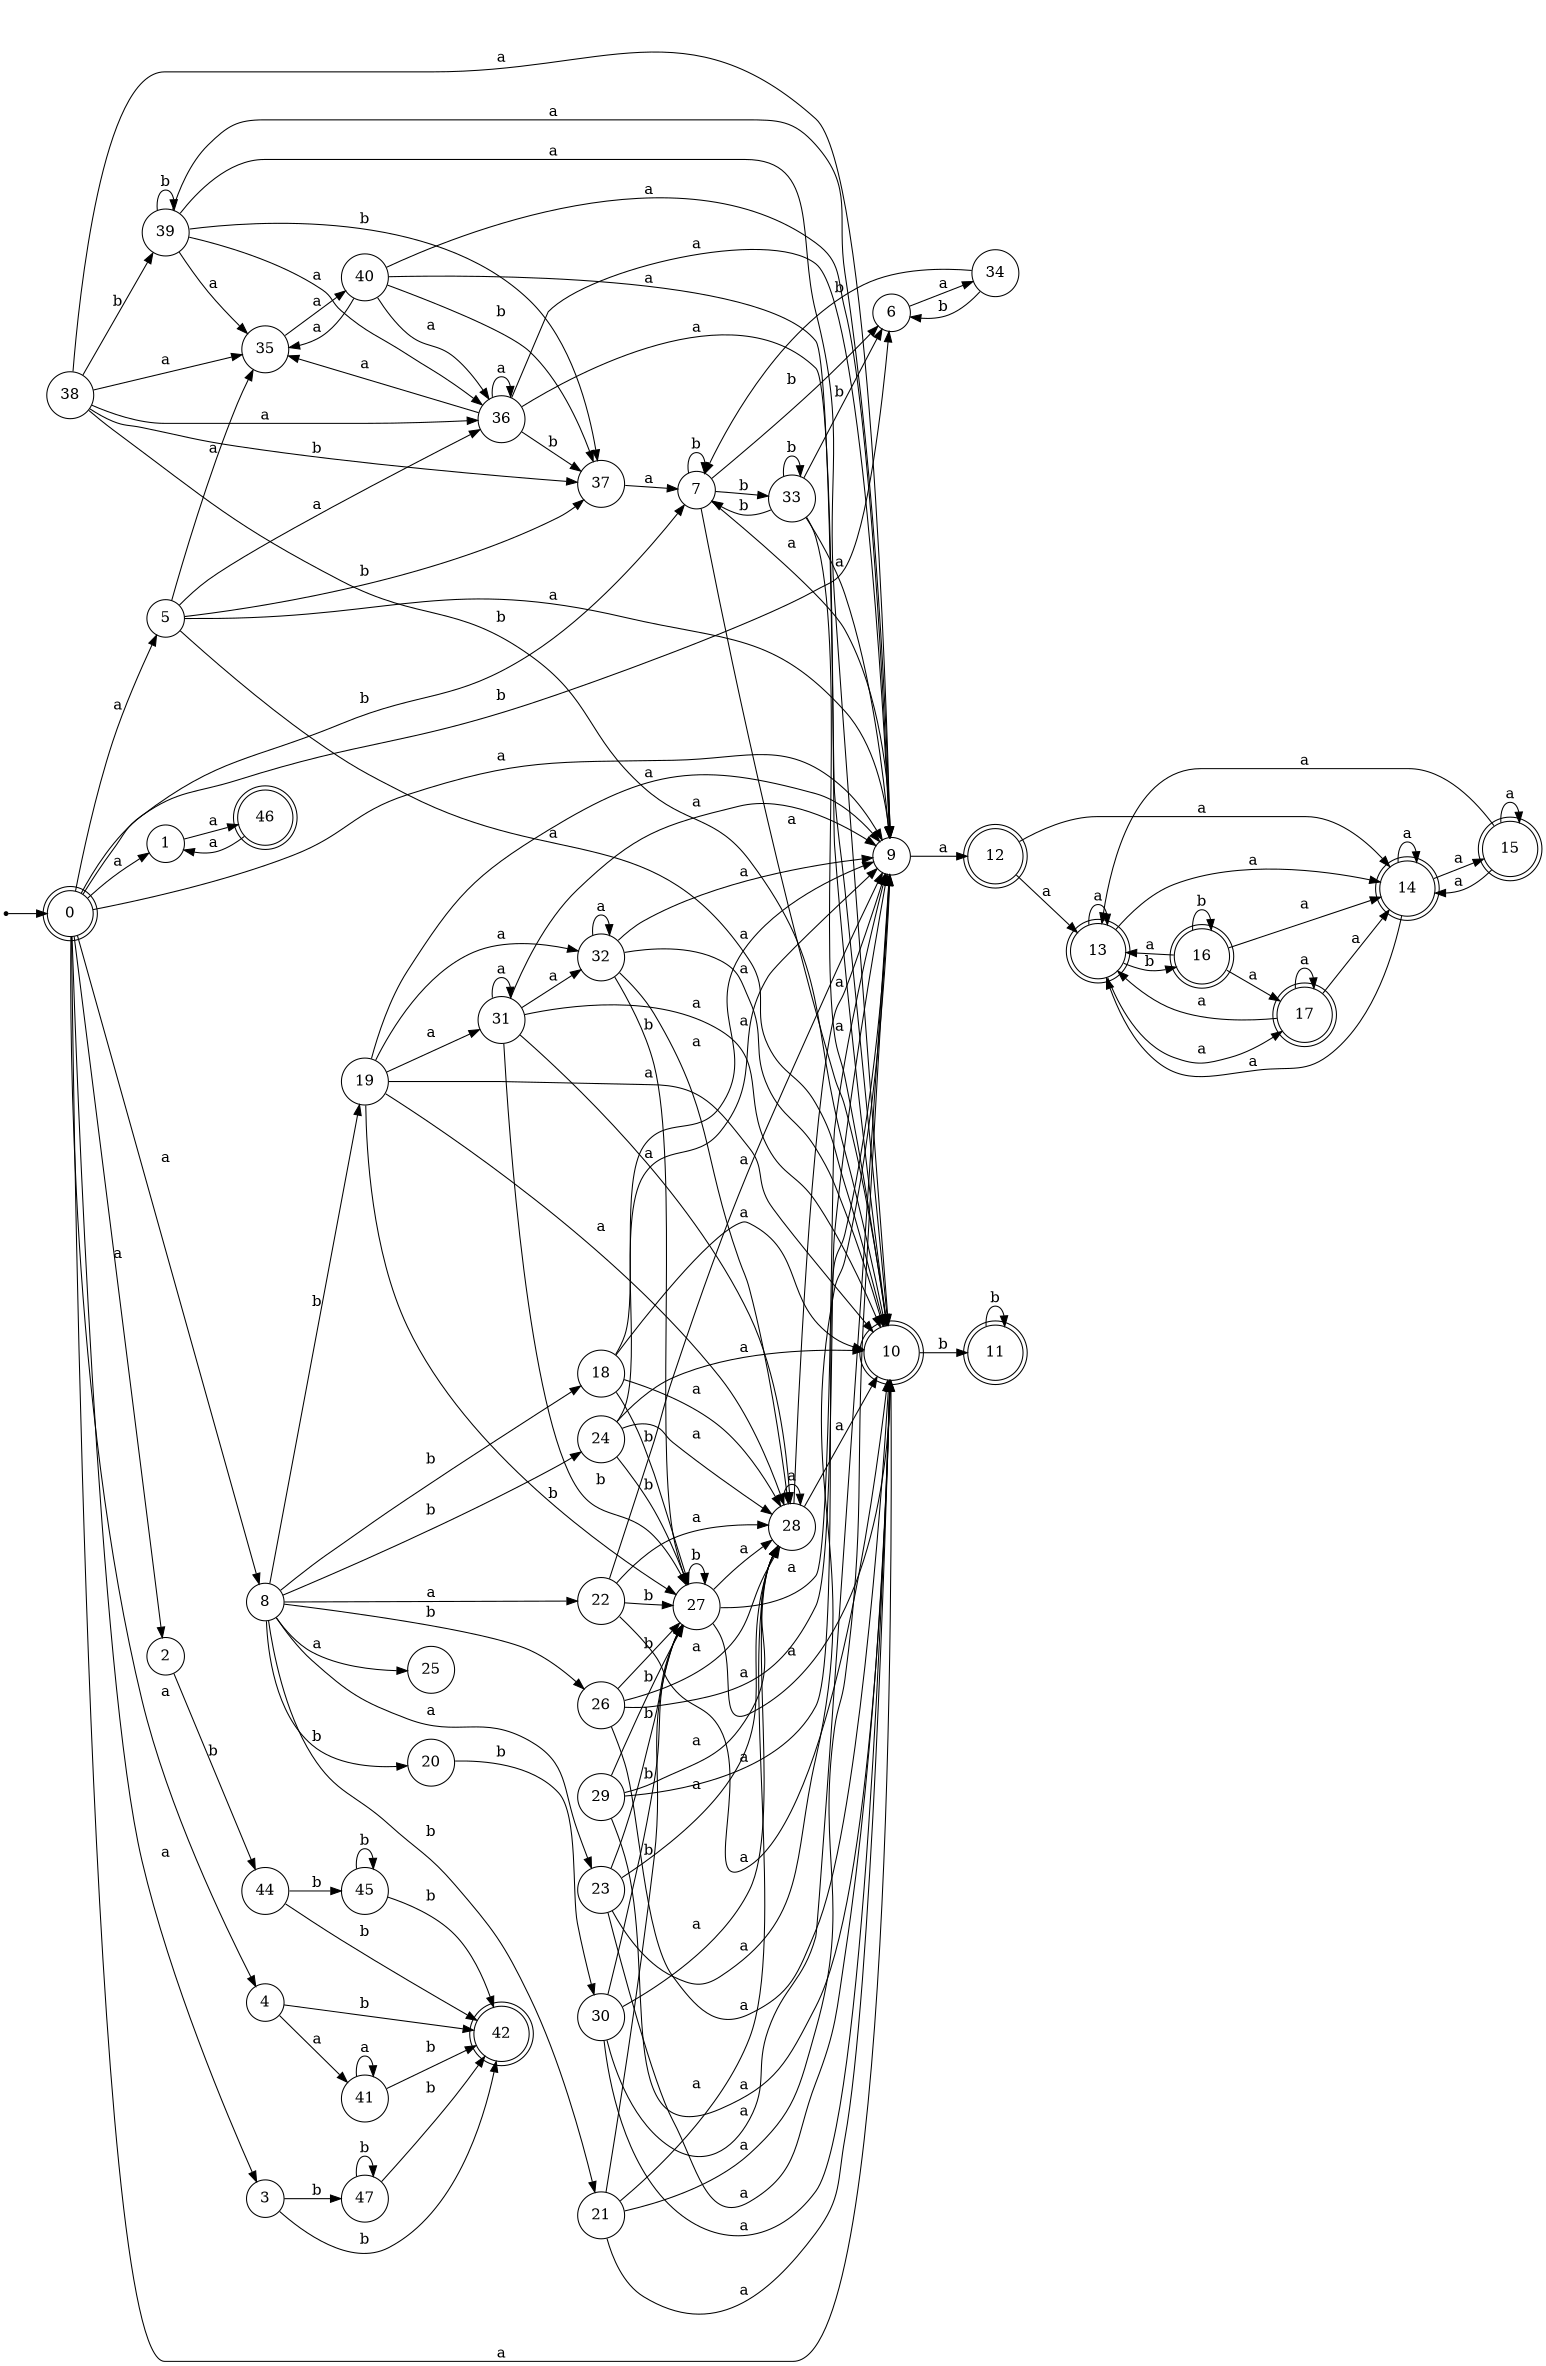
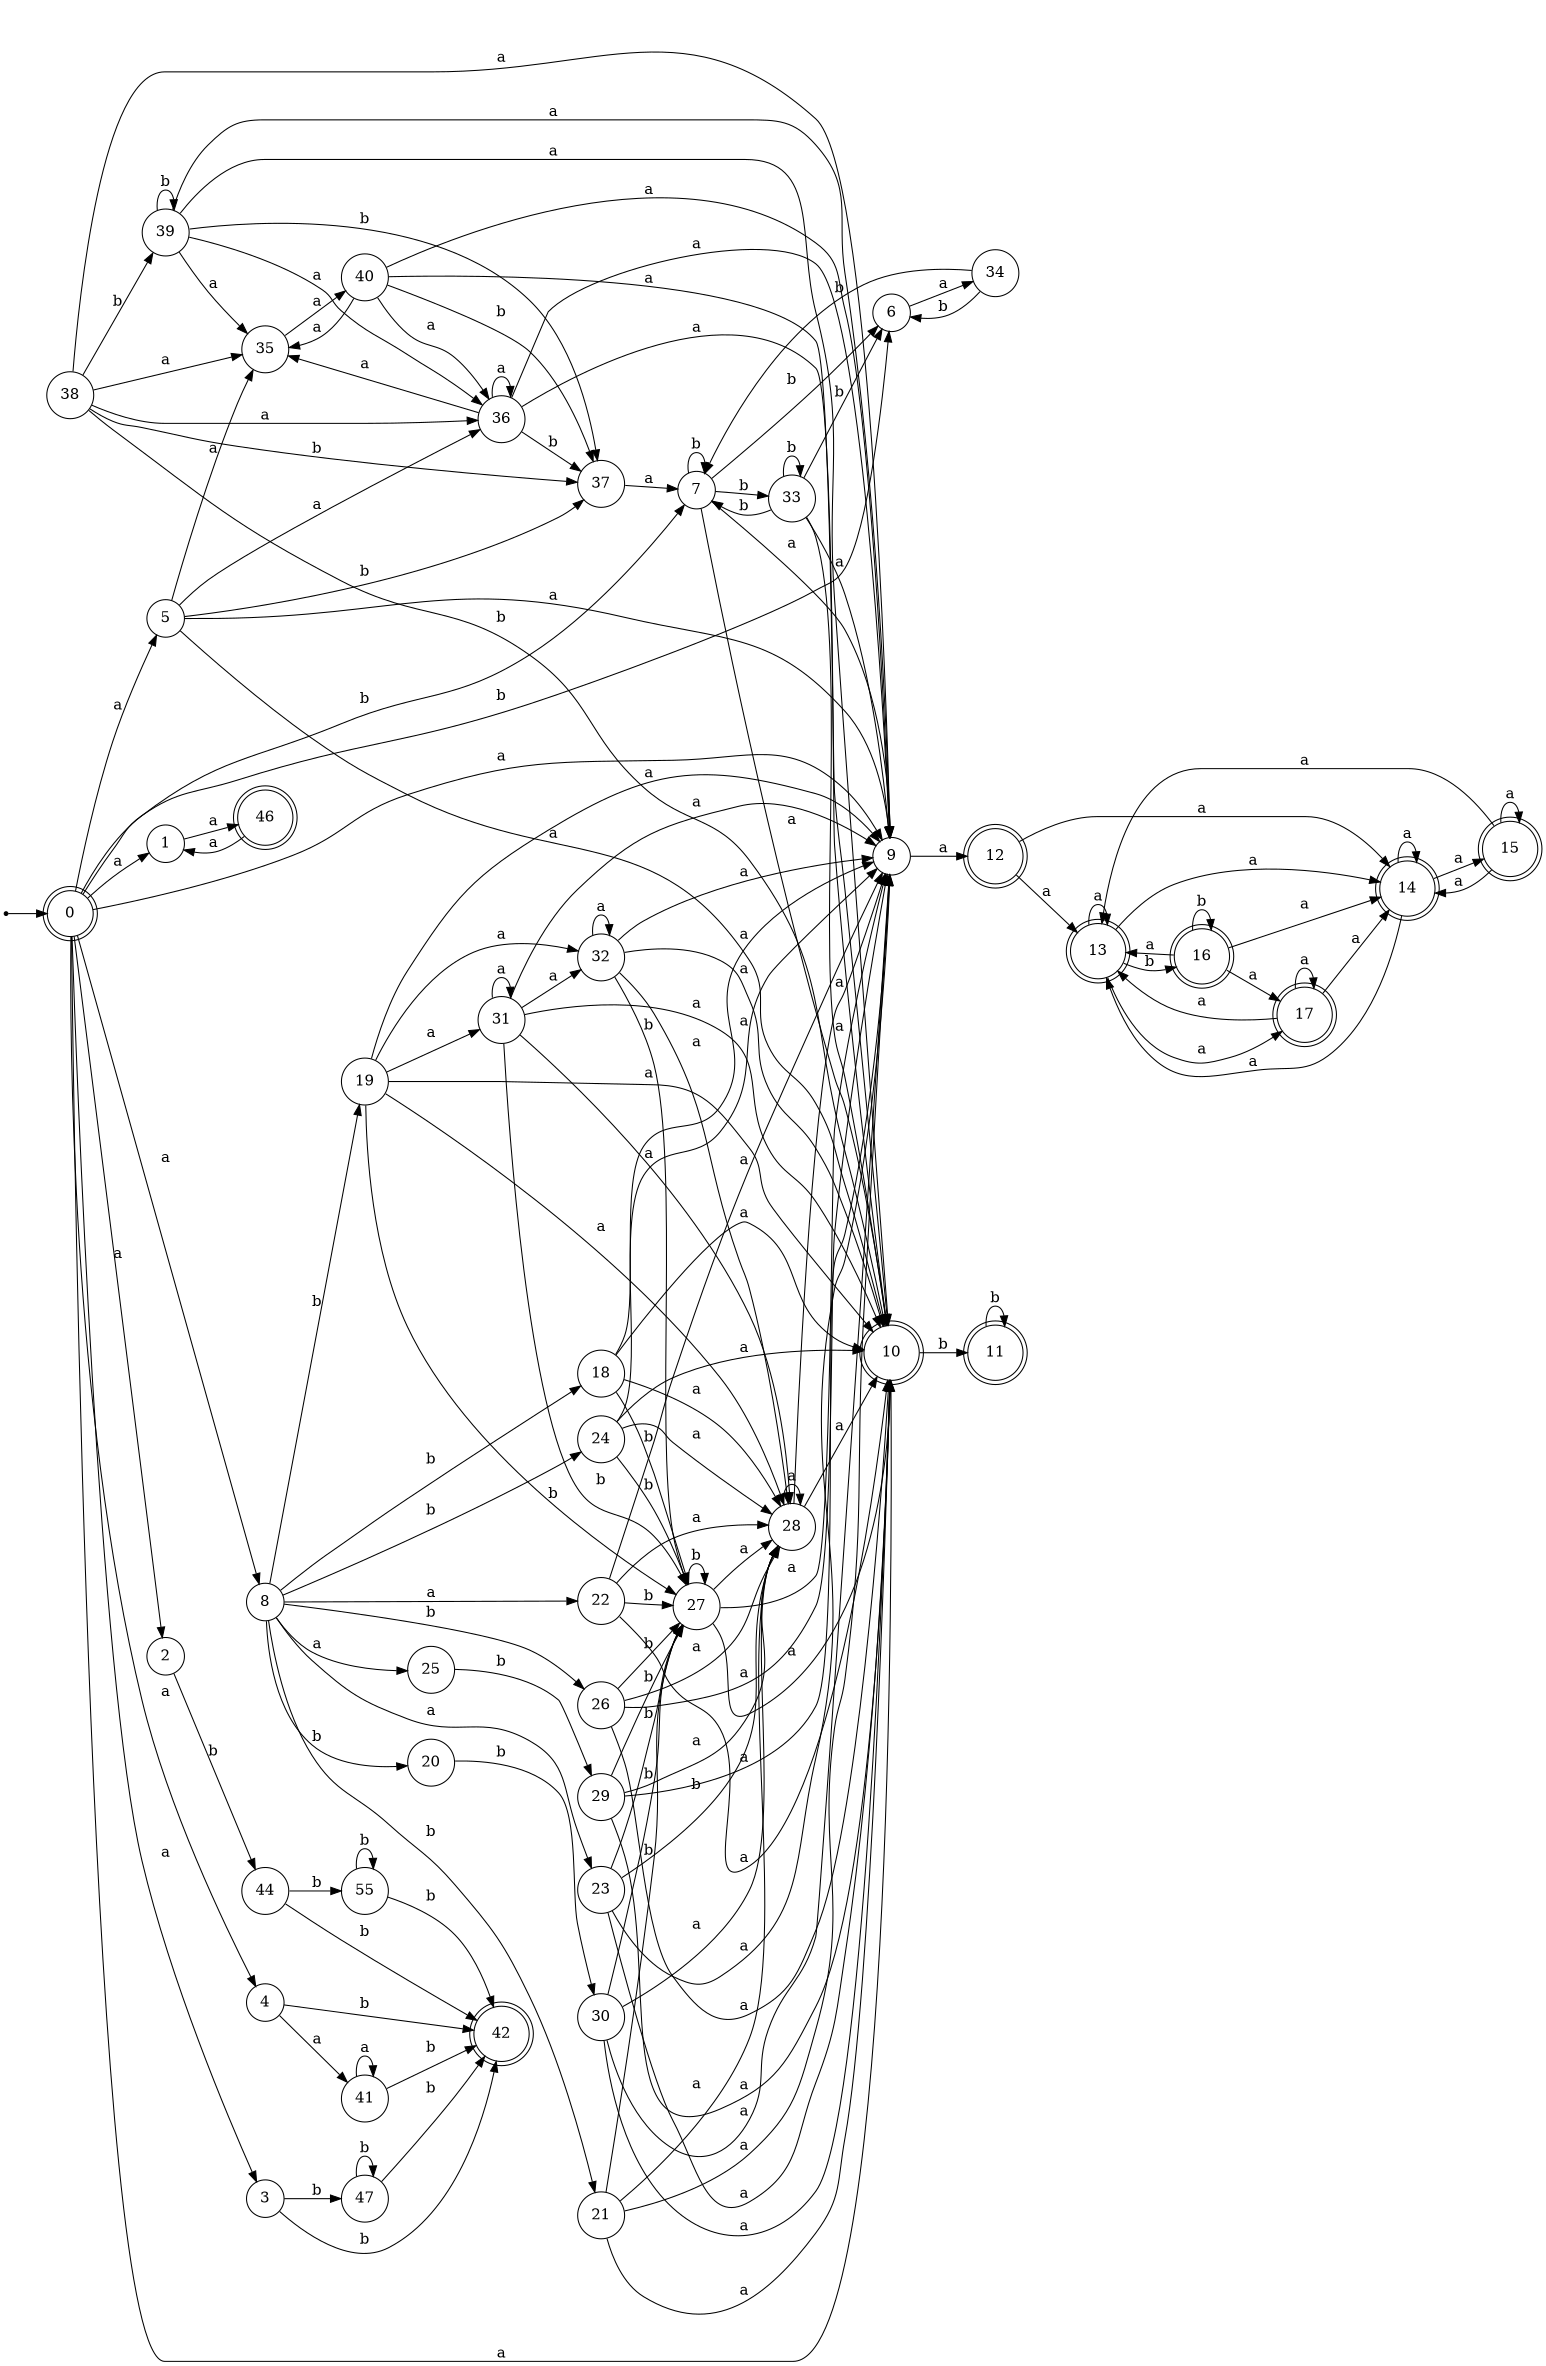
none -> (543, 1689)
(697, 1785) -> (697, 1785)
(365, 1891) -> (365, 1891)
